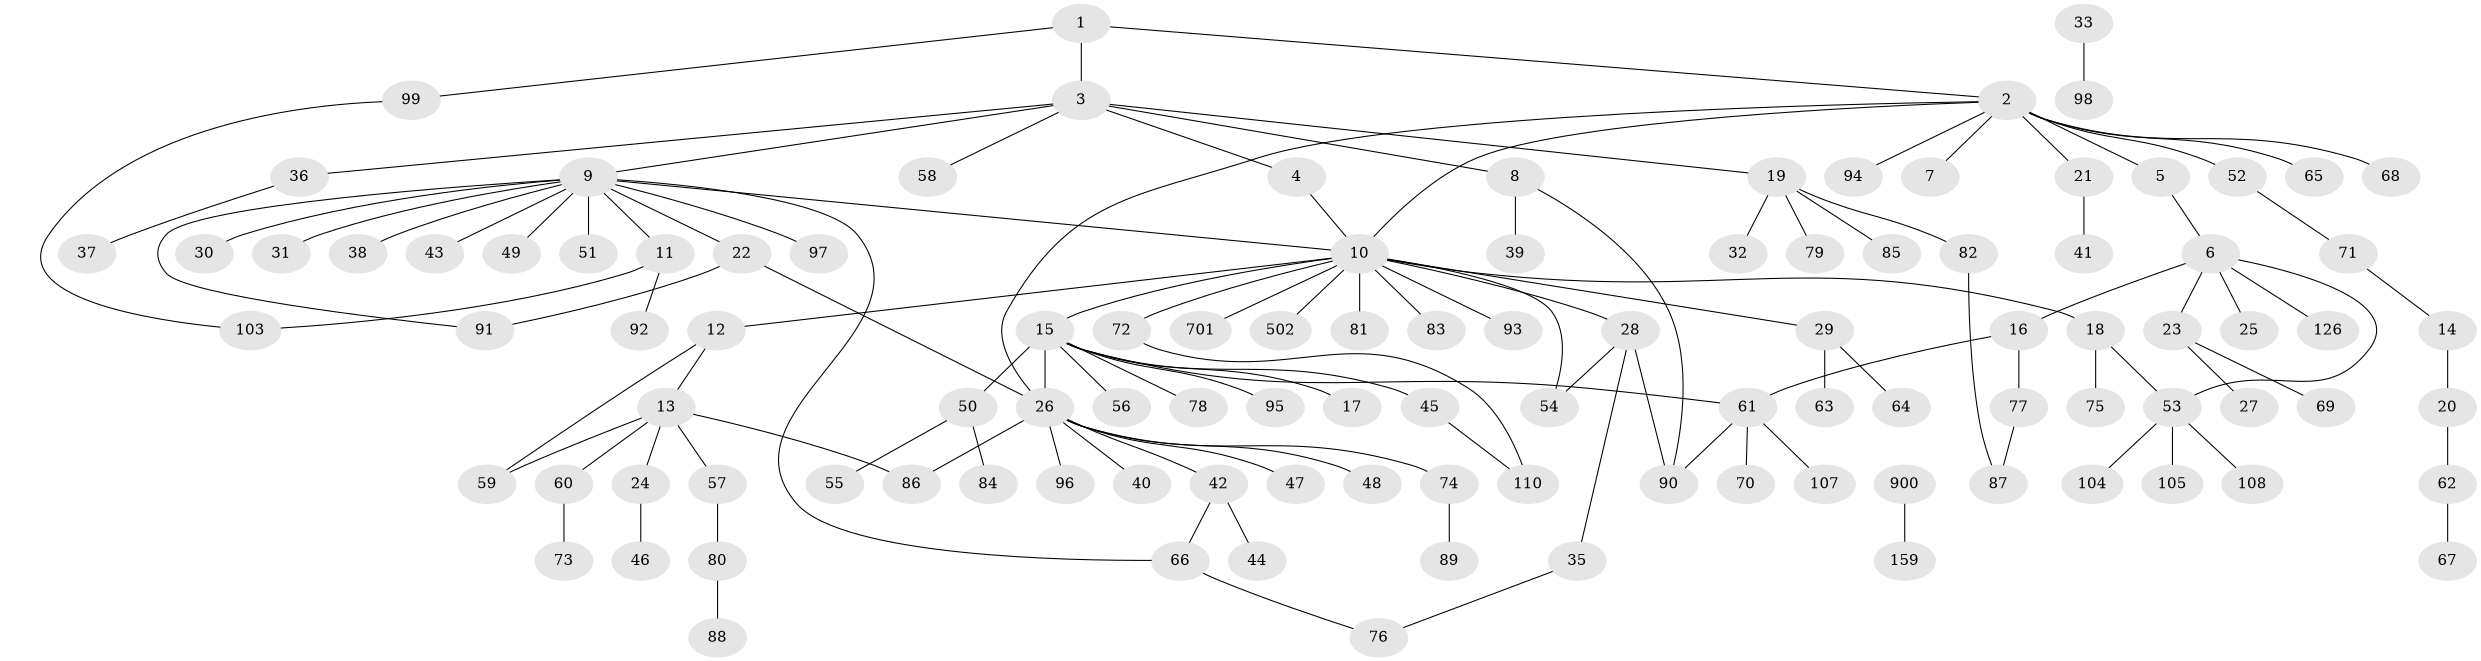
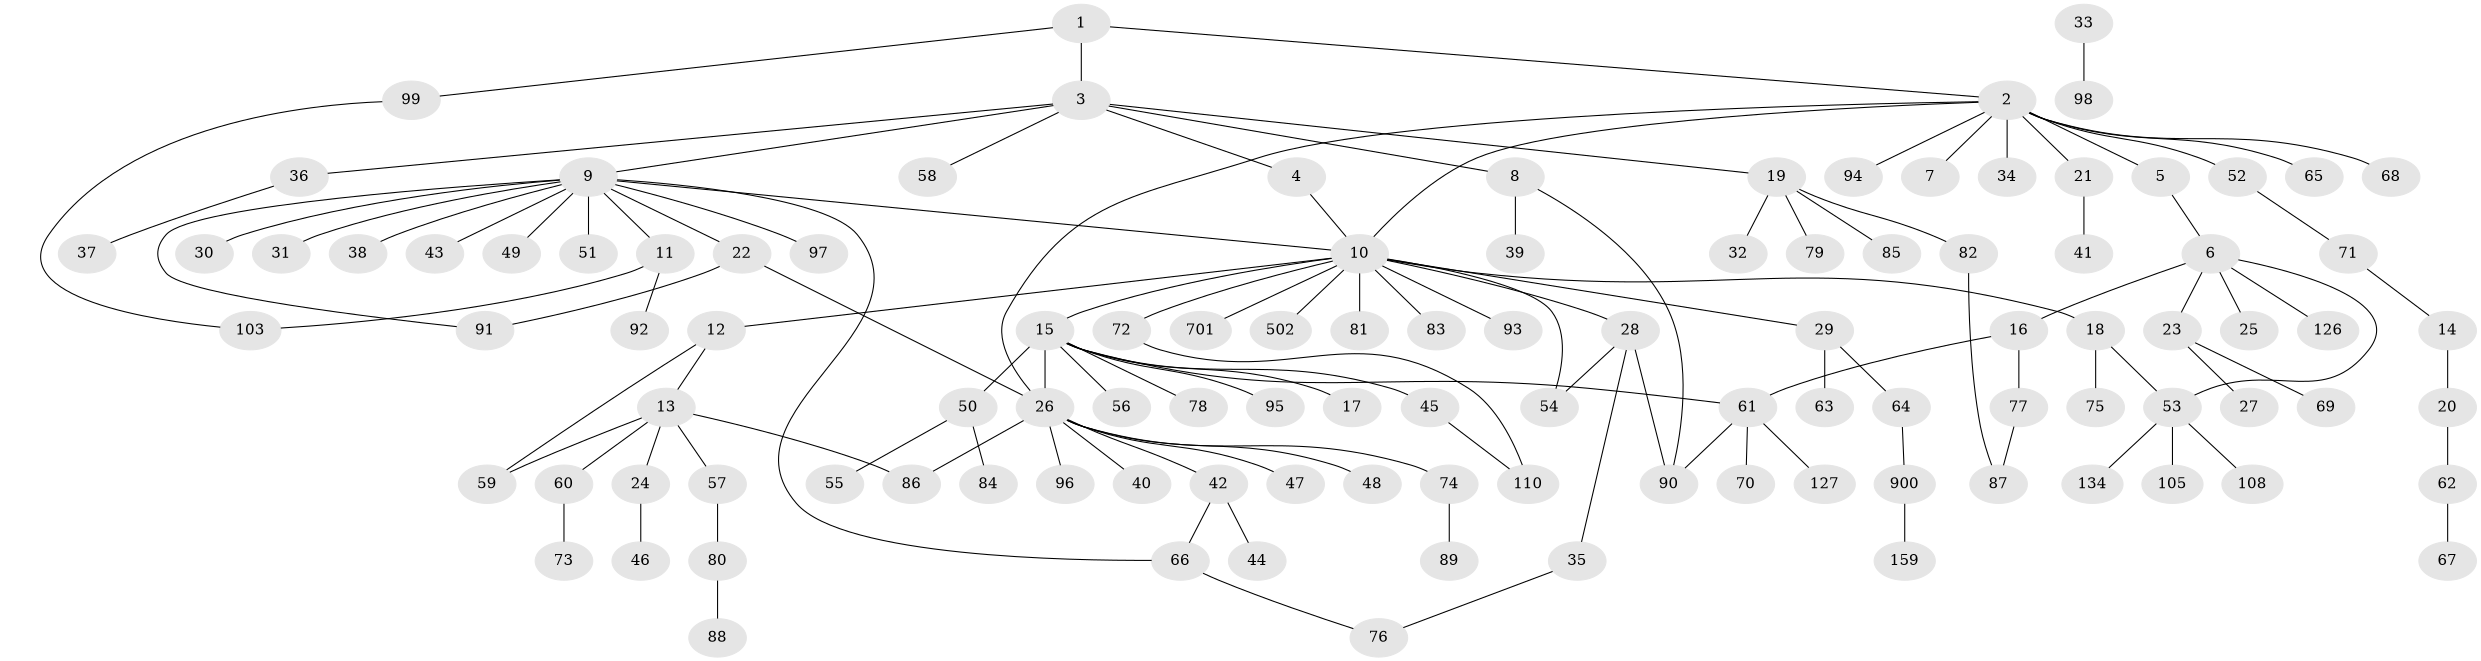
none -> (2007, 177)
none -> (1903, 446)
(1825, 484) -> (1825, 484)
(2092, 484) -> (2092, 484)
